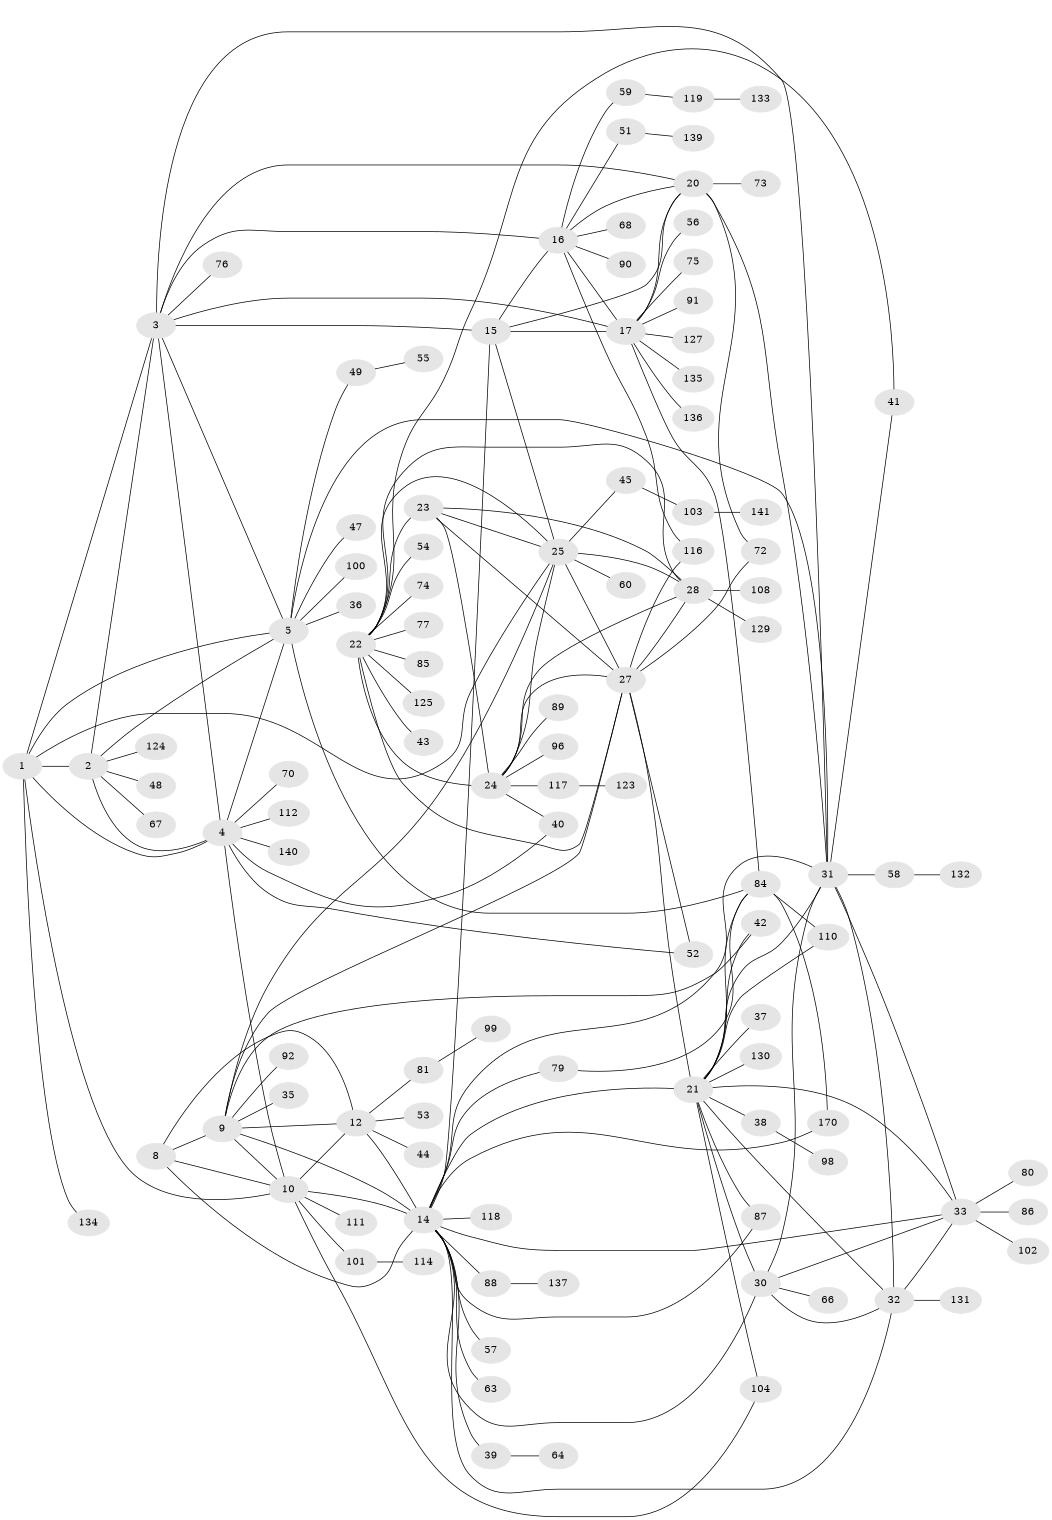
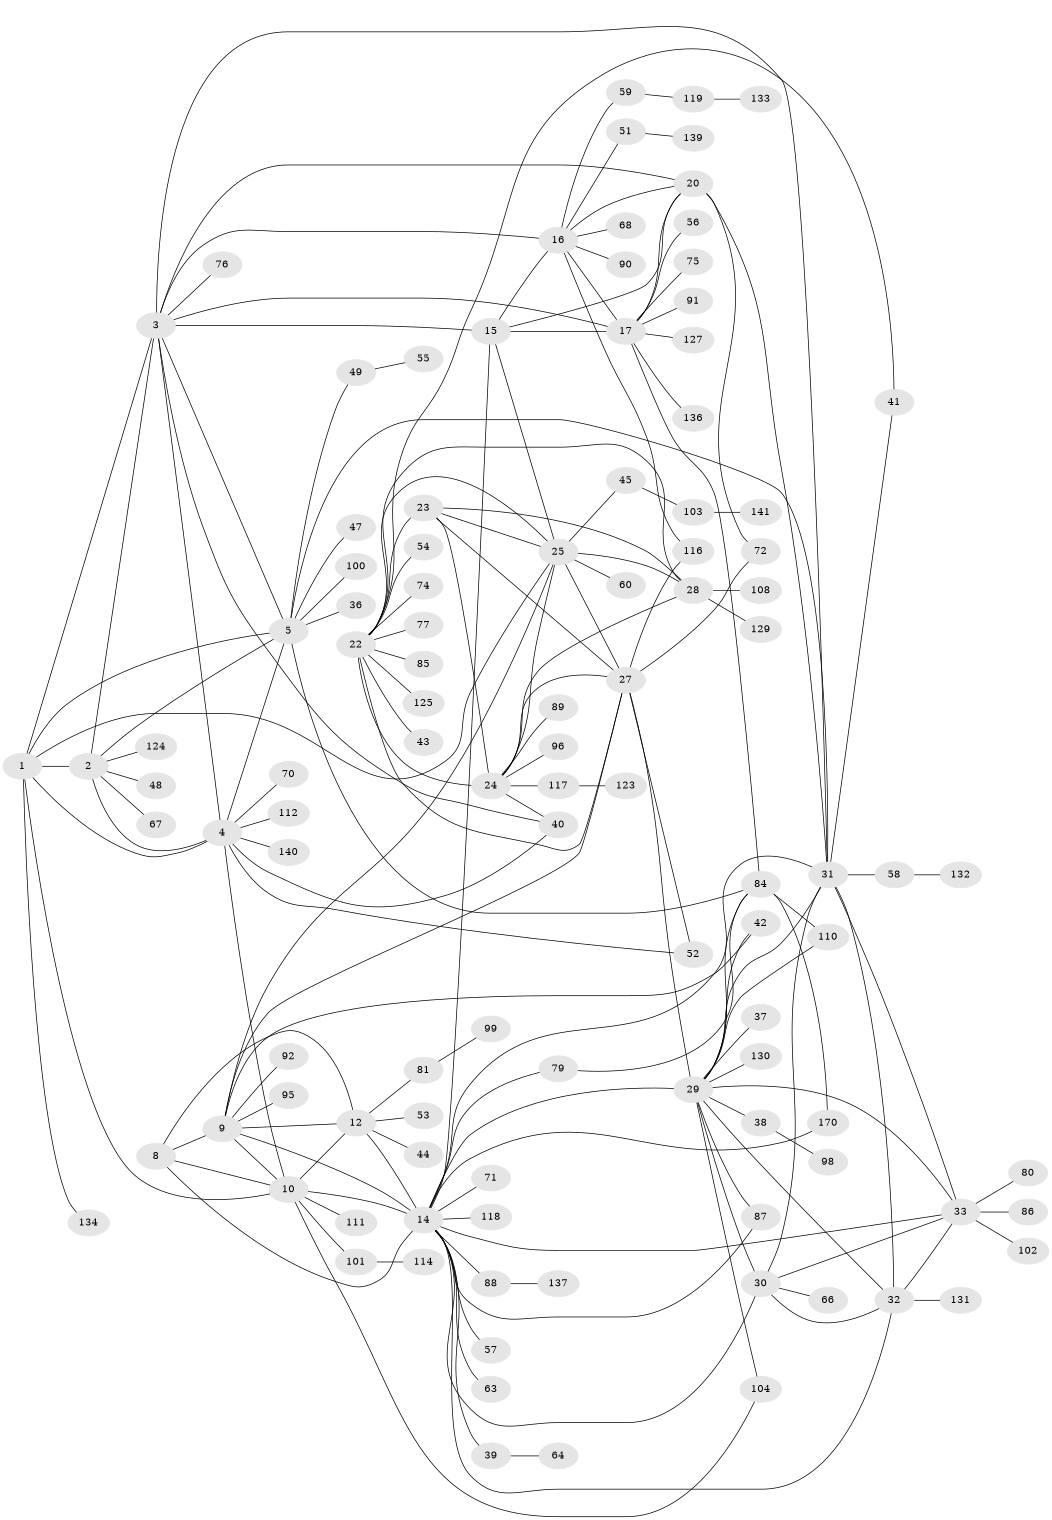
(761, 184) -> none
(693, 379) -> none
(662, 636) -> none
none -> (268, 650)
(693, 1090) -> (693, 1090)
(289, 1096) -> (289, 1096)
none -> (491, 1178)
